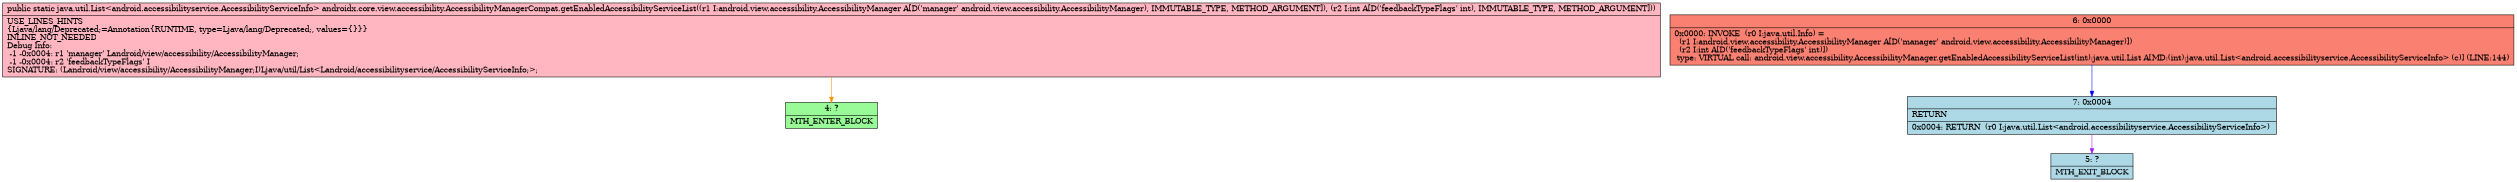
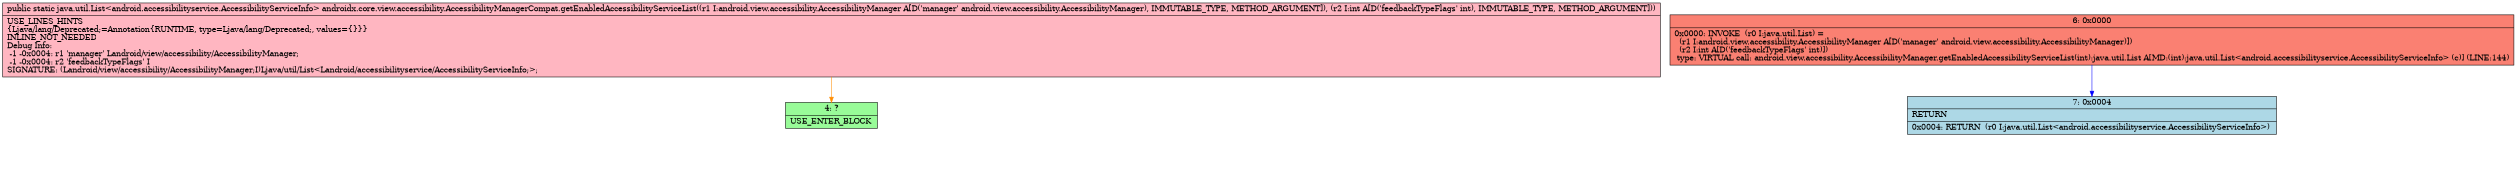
(1751, 34) -> (1750, 34)
(831, 122) -> (831, 122)
(2092, 166) -> none
